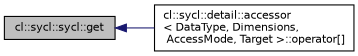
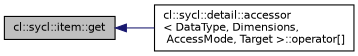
(60, 28) -> (60, 28)
